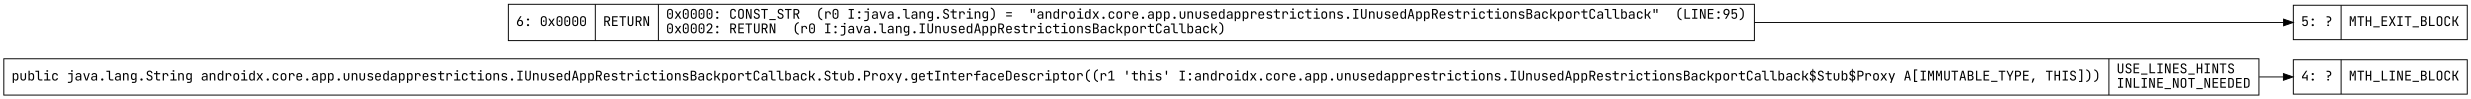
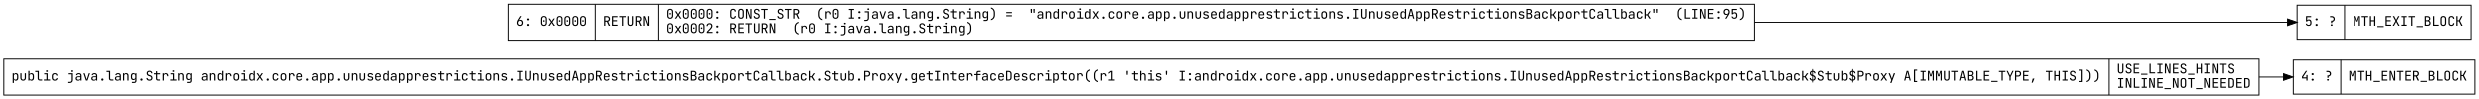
(950, 29) -> (824, 29)
(2404, 76) -> (2408, 76)
